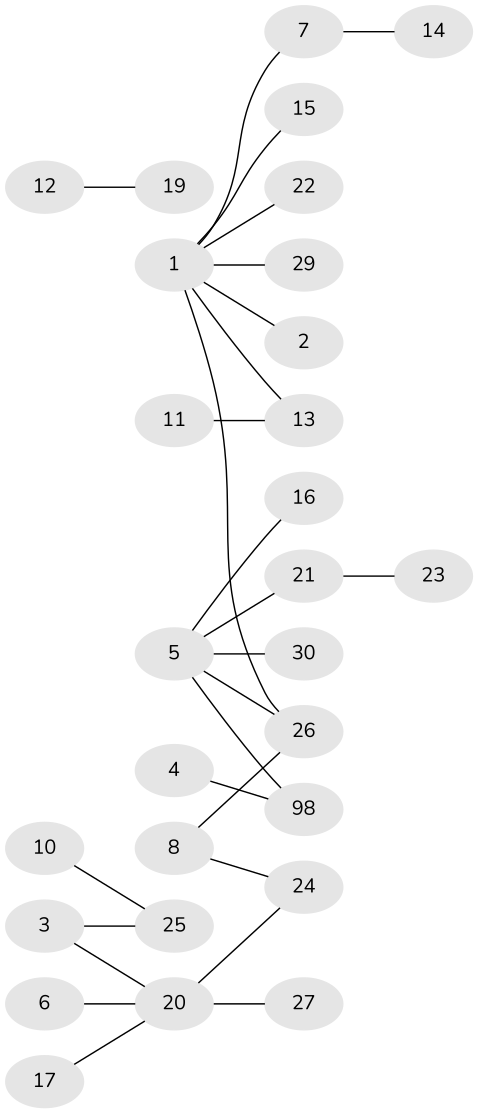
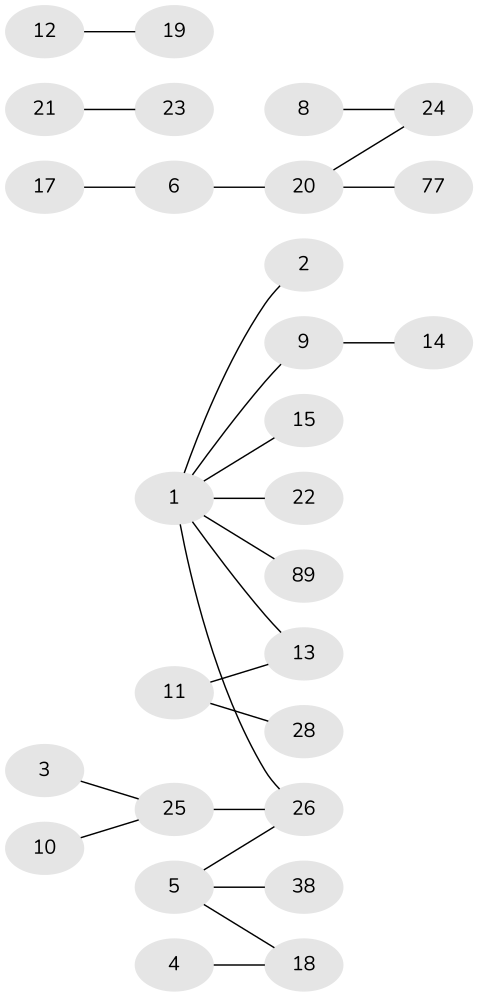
(304, 32) -> (304, 343)
(304, 265) -> (304, 576)
(304, 498) -> none
(244, 612) -> none
(304, 654) -> (304, 887)
none -> (304, 732)
(231, 797) -> (239, 809)
(304, 809) -> (304, 965)
(110, 965) -> none
(304, 1004) -> (434, 187)
(110, 1043) -> (110, 187)
